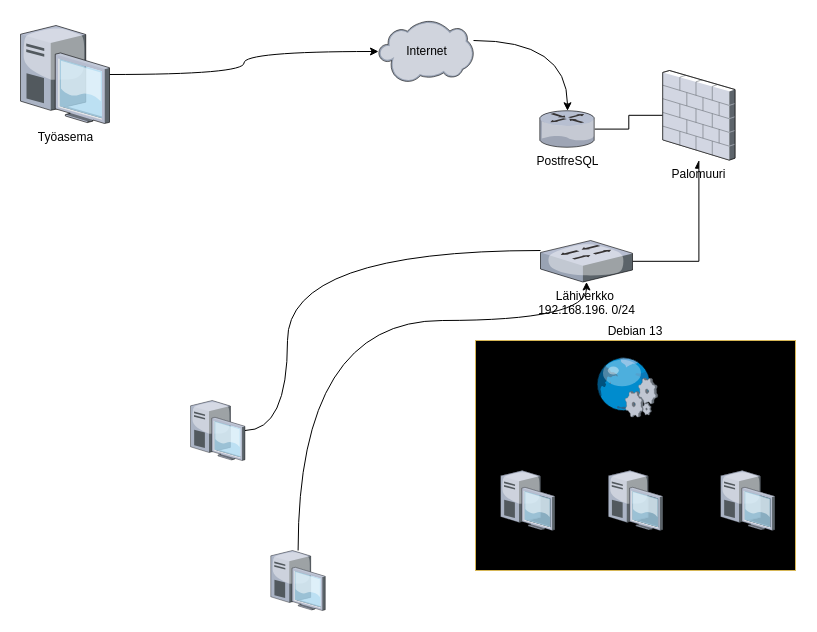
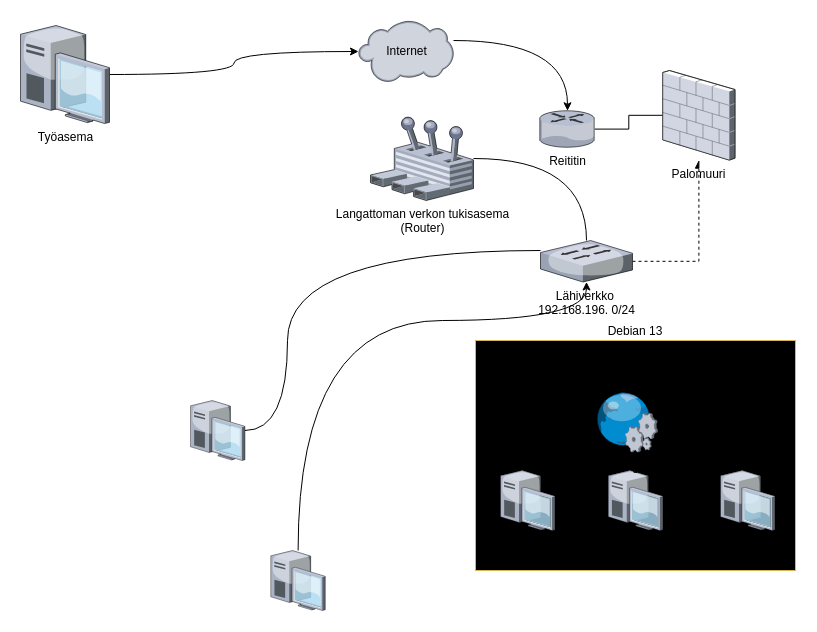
(426, 52) -> (406, 52)
none -> (422, 159)
(568, 162) -> (568, 162)
none -> (549, 174)
(699, 248) -> (699, 248)
(626, 387) -> (626, 422)
